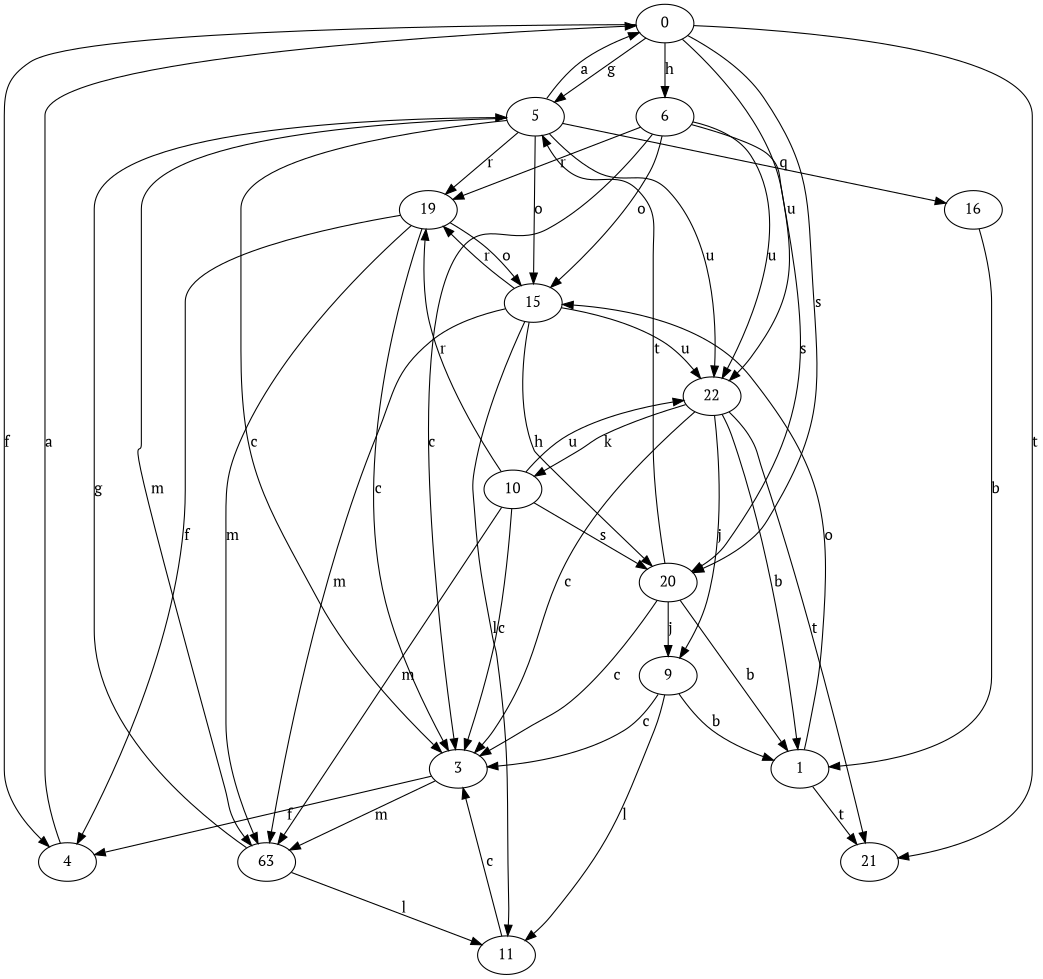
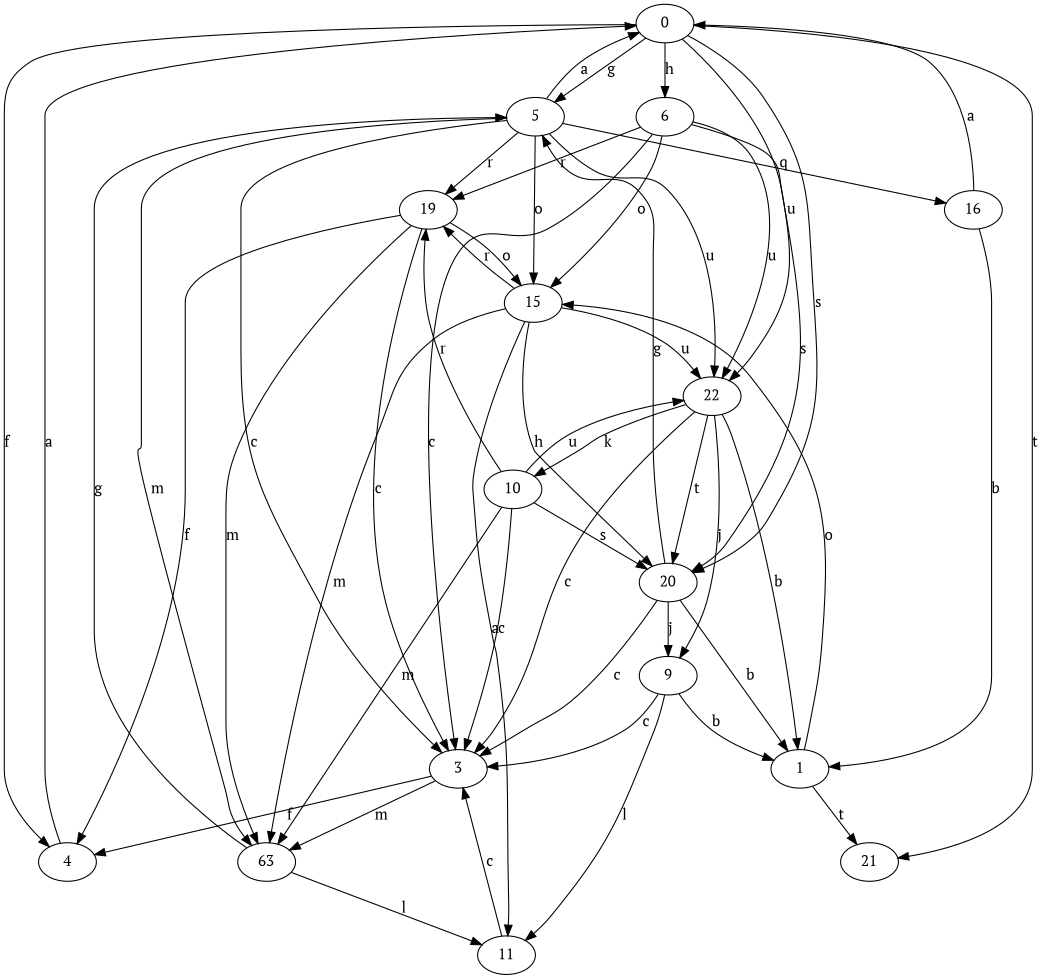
none -> (930, 63)
(657, 350) -> (657, 350)
(807, 617) -> (691, 484)
(495, 629) -> (495, 629)
